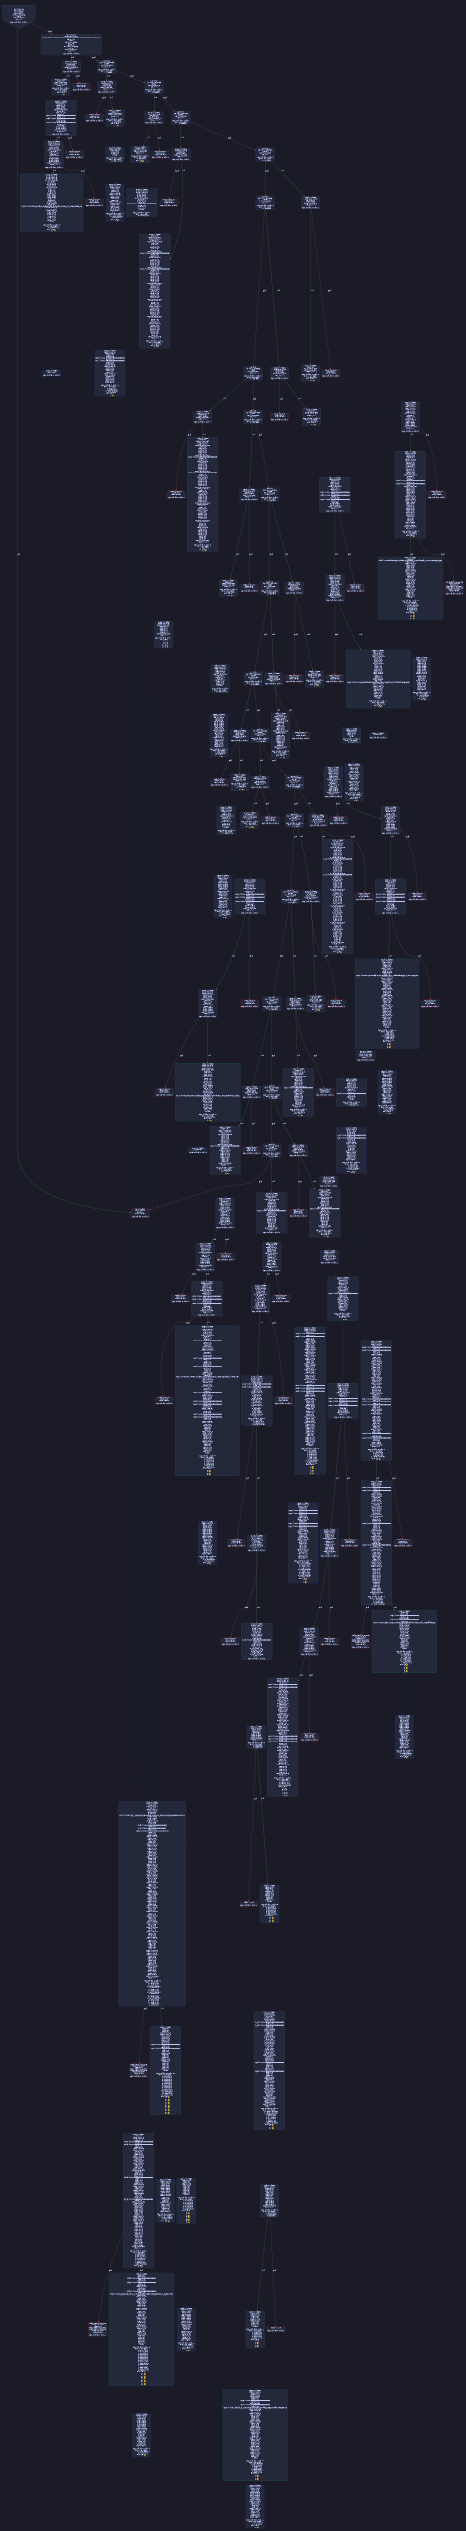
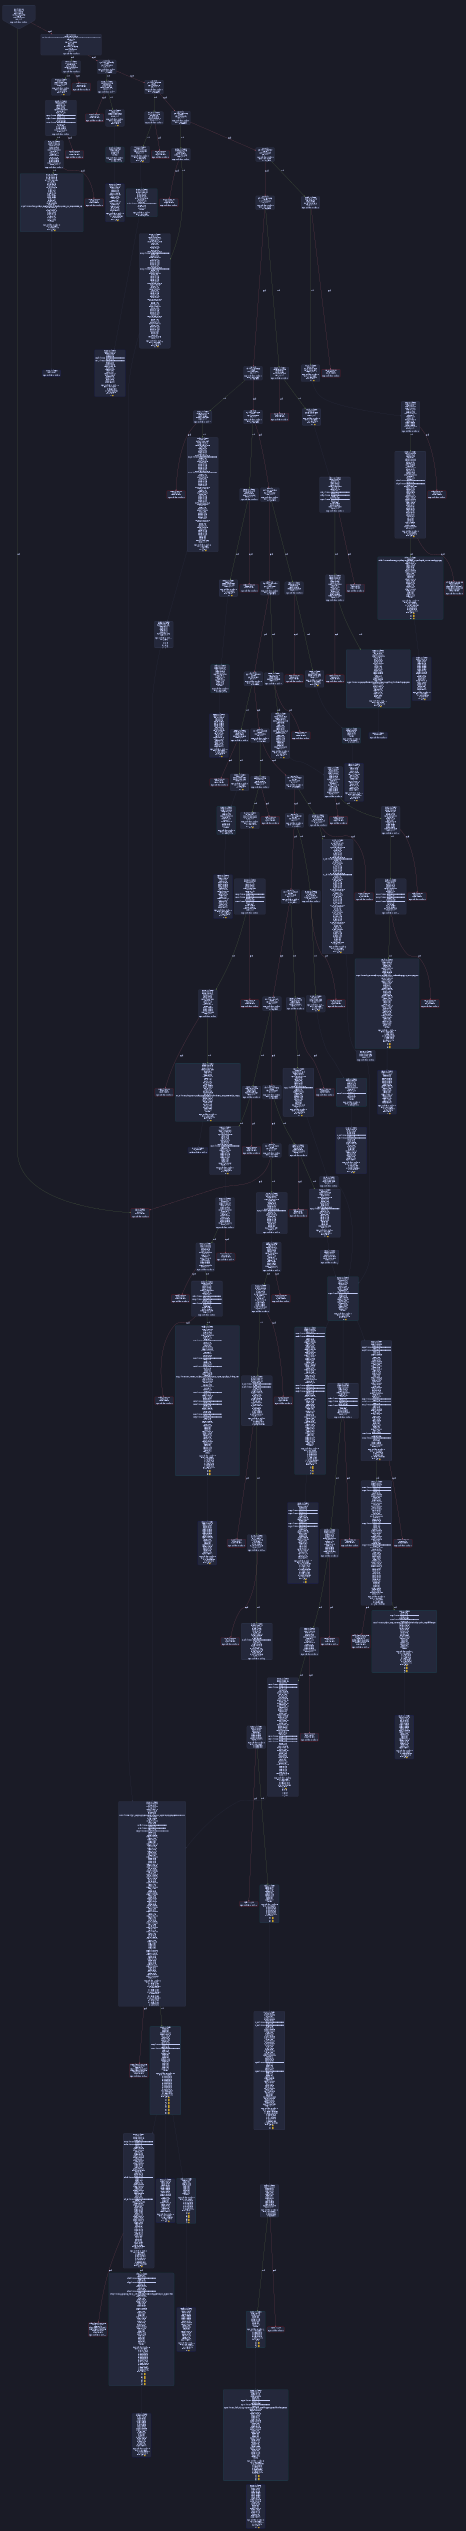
(276, 2329) -> (276, 2329)
